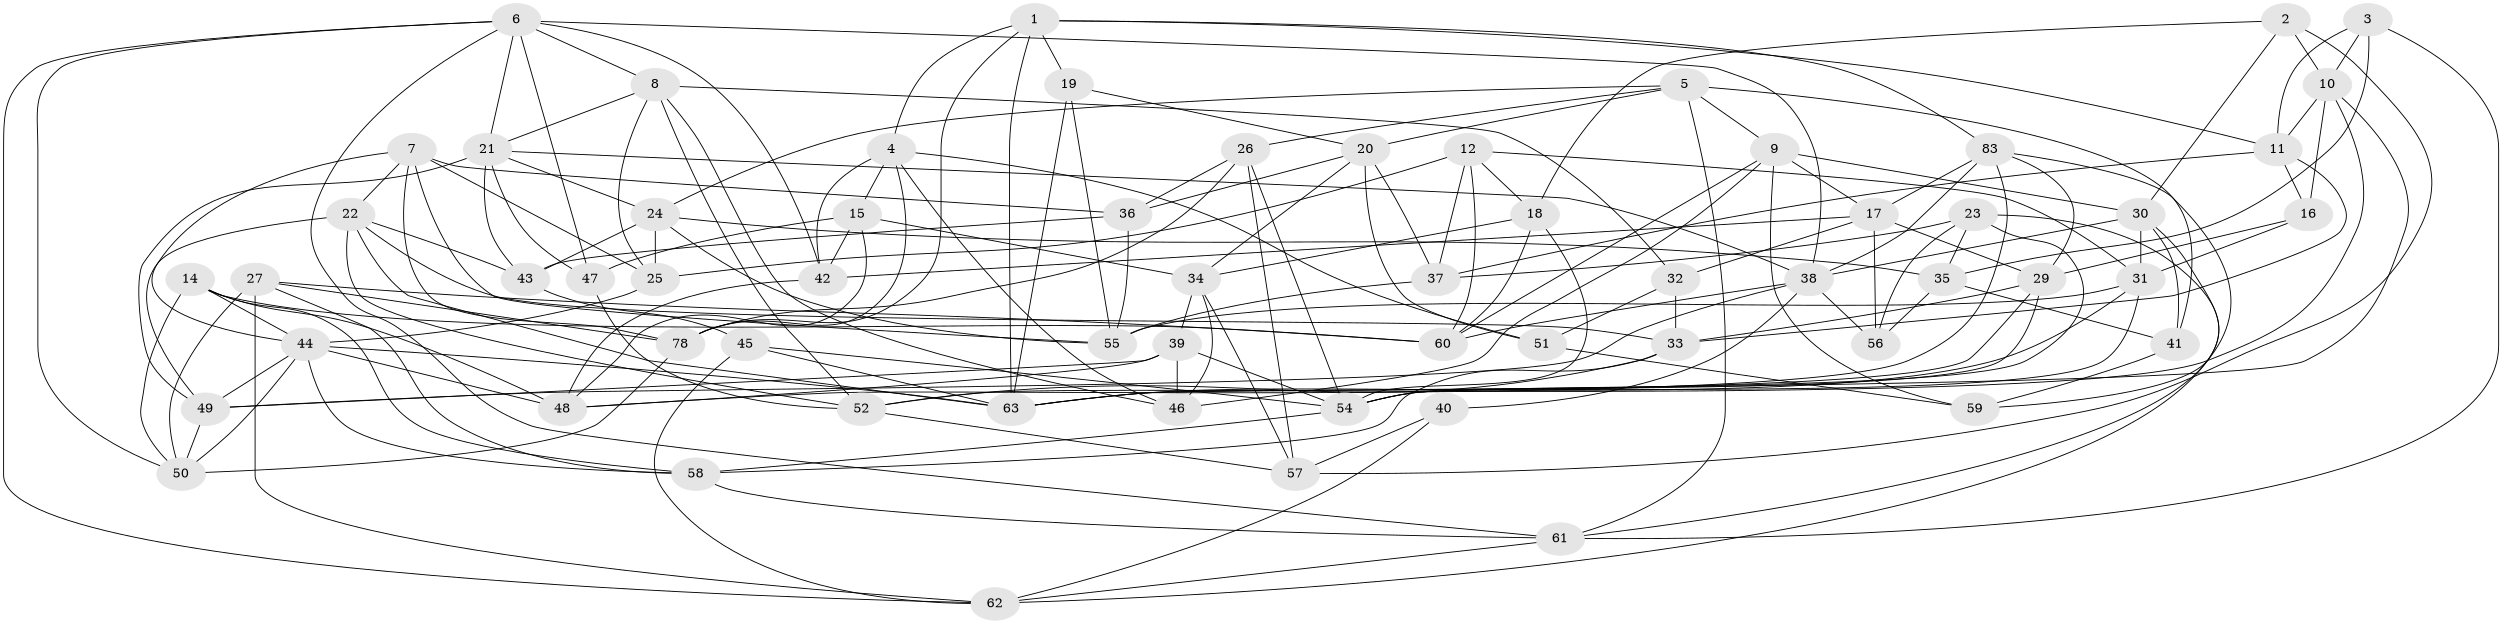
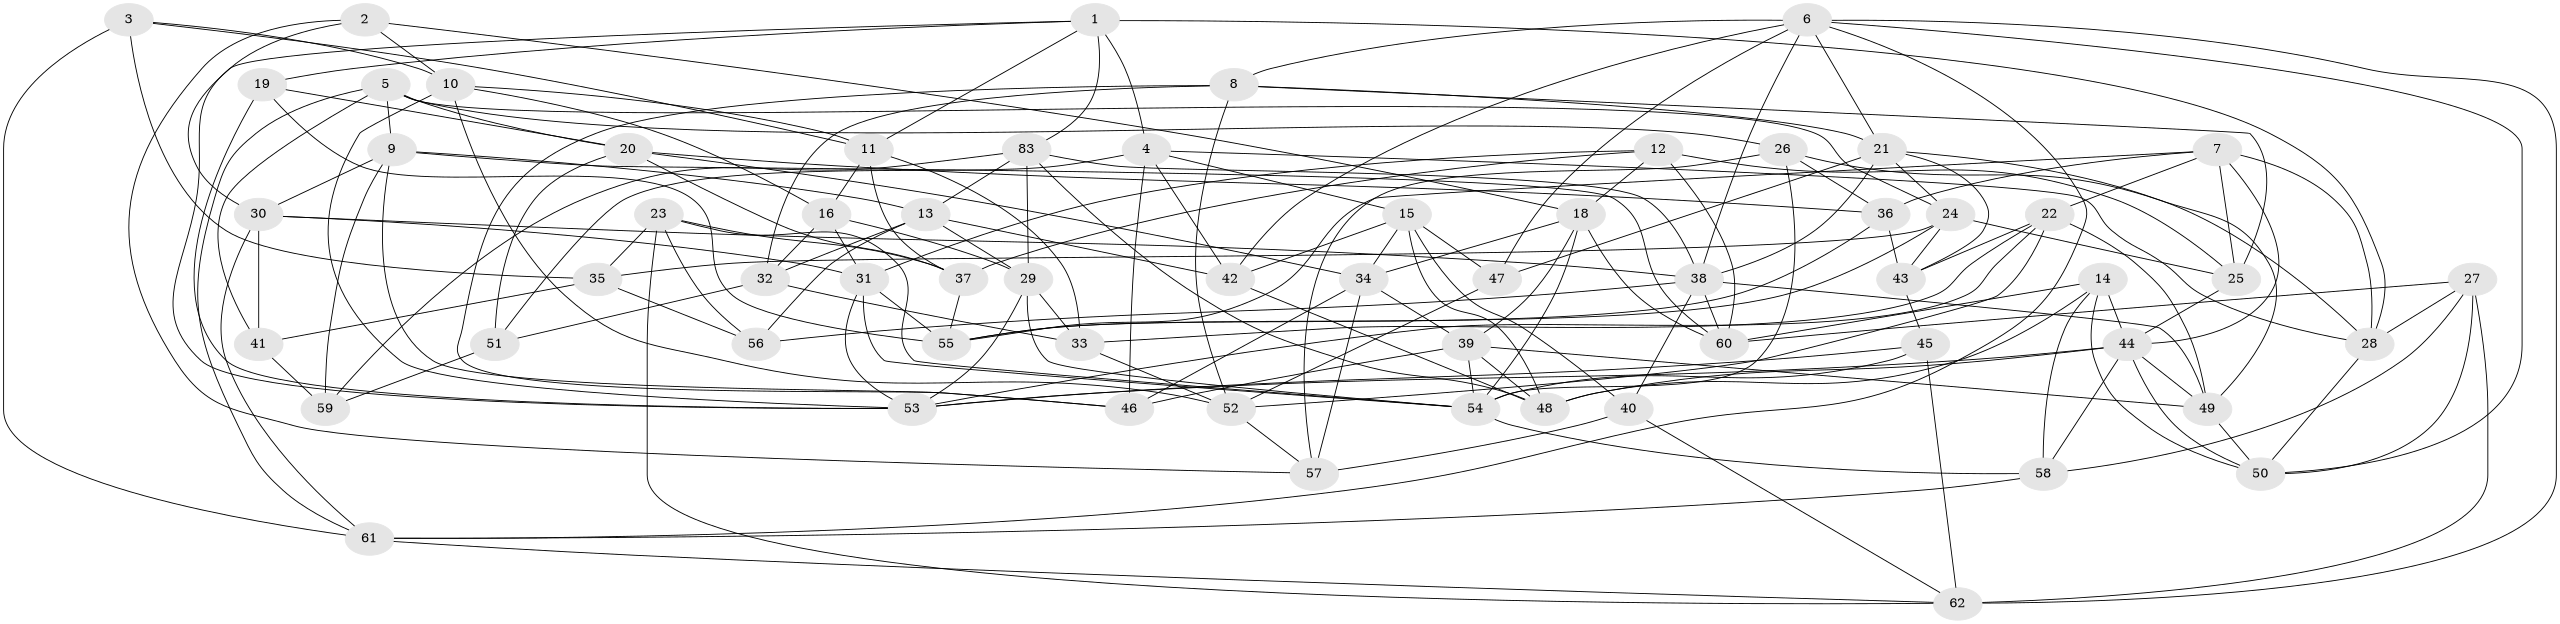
(1874, 215) -> (926, 215)
none -> (796, 247)
none -> (1536, 288)
none -> (1489, 312)
(681, 344) -> (2370, 344)
(1011, 409) -> (912, 409)
(1199, 449) -> none
